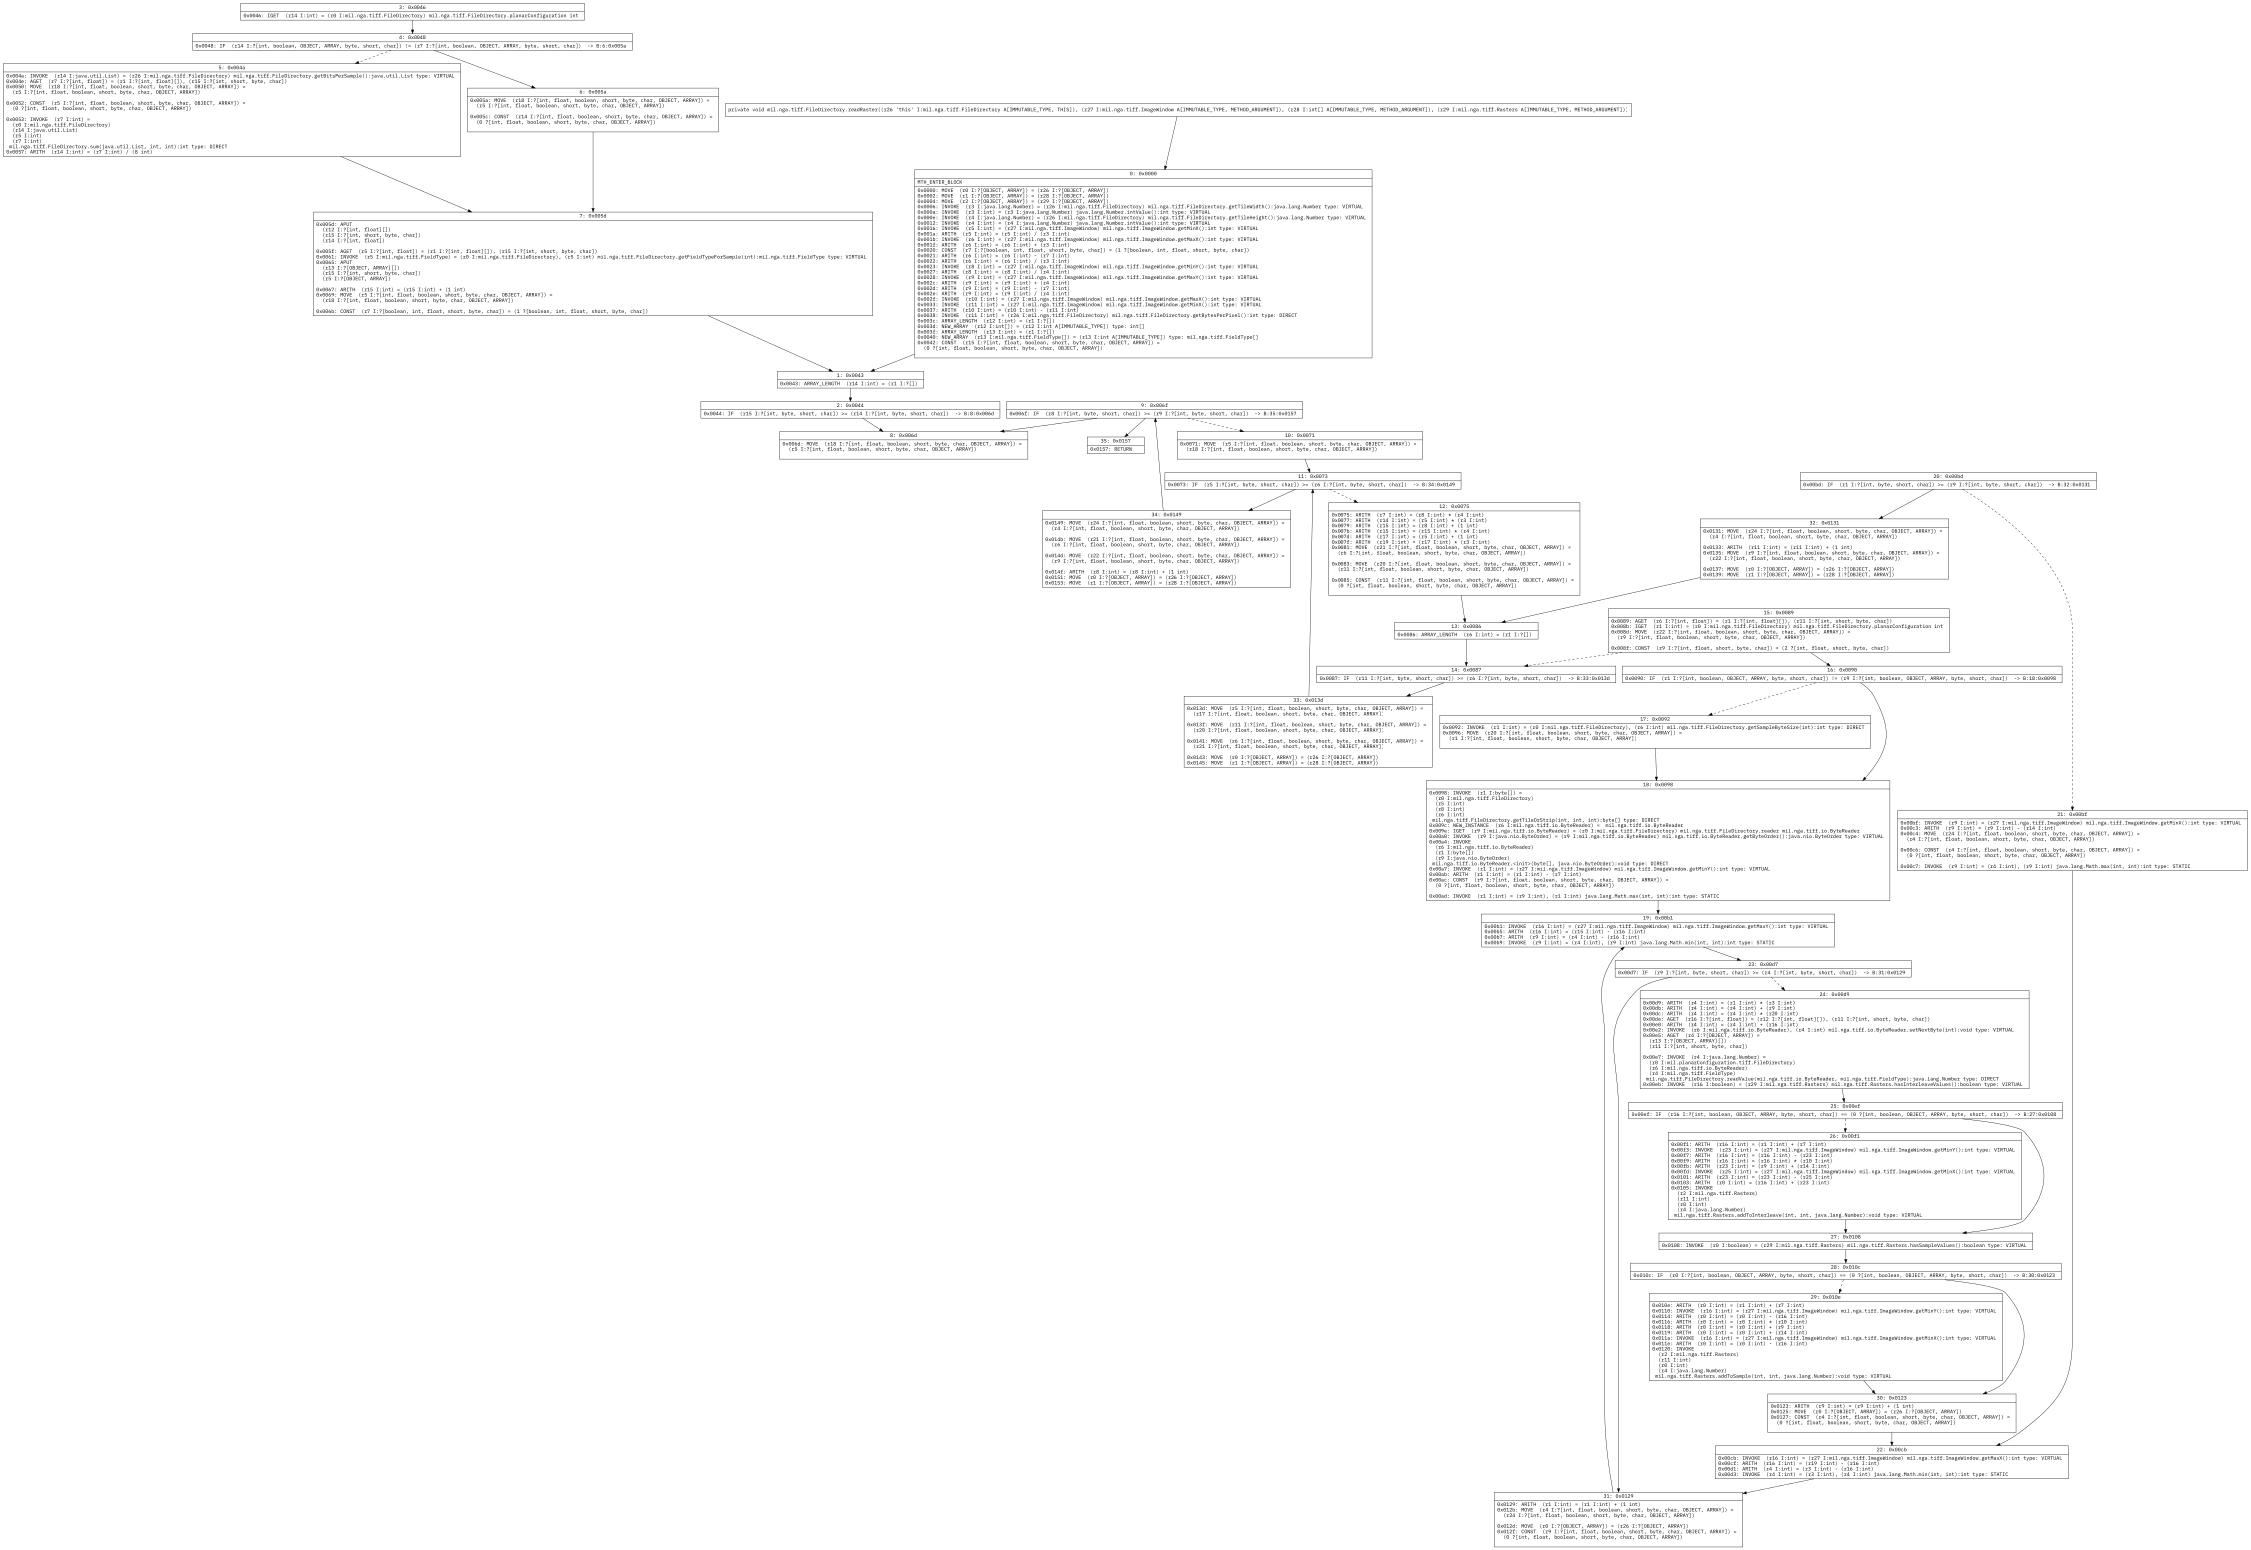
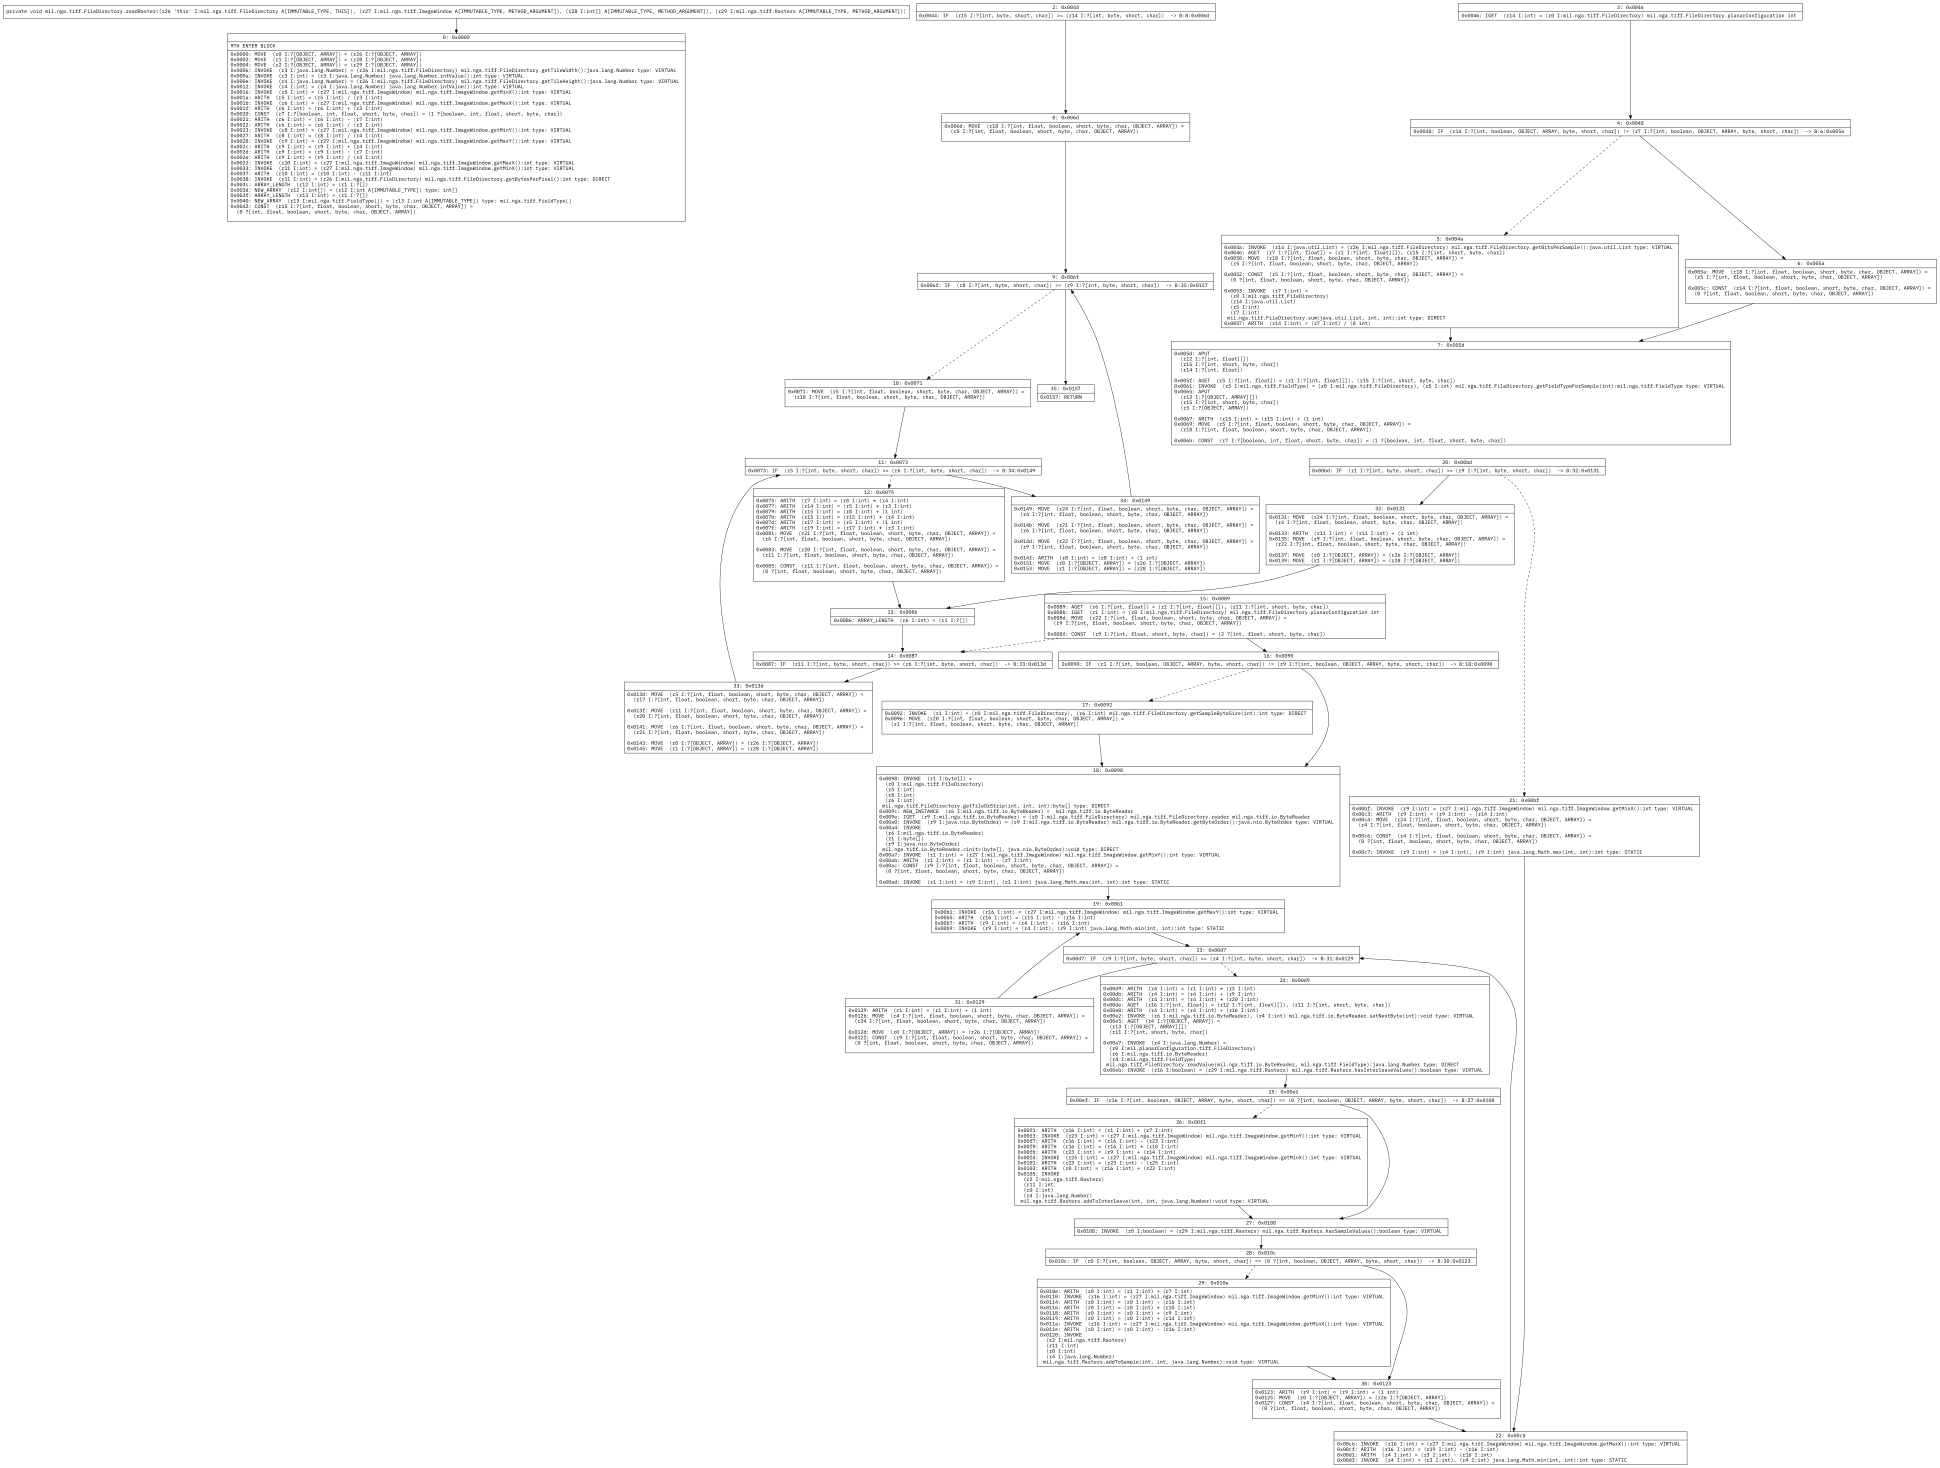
(850, 380) -> none
(1051, 425) -> (1066, 205)
(1780, 1486) -> (1511, 1135)
